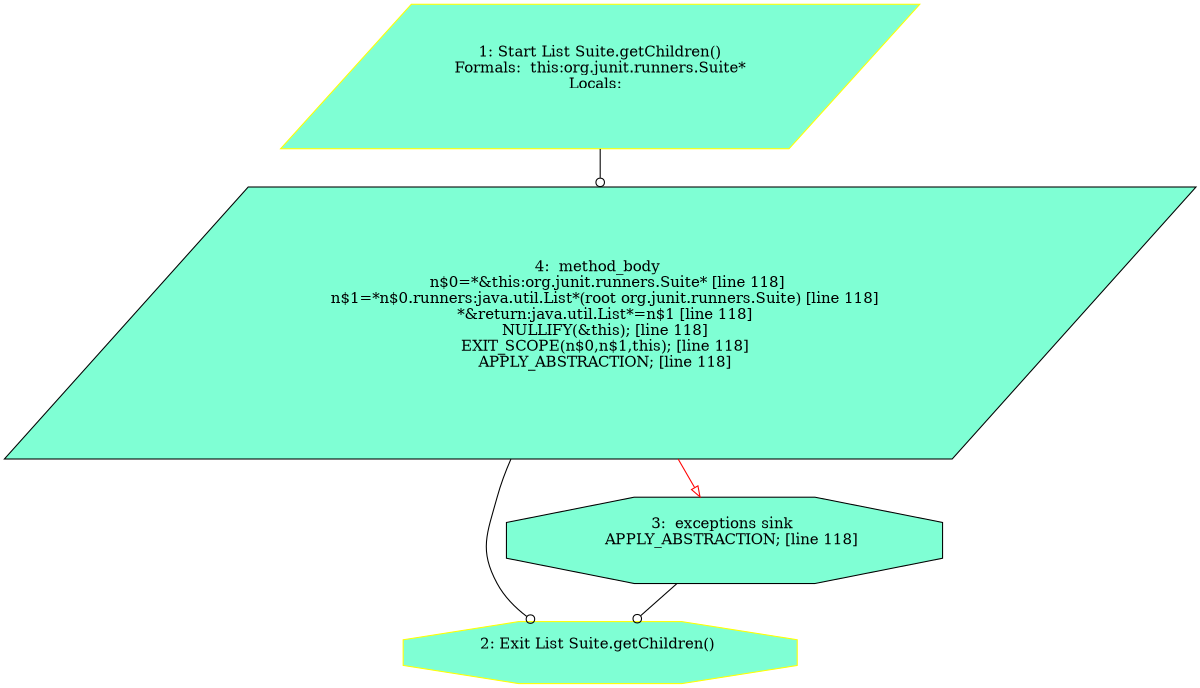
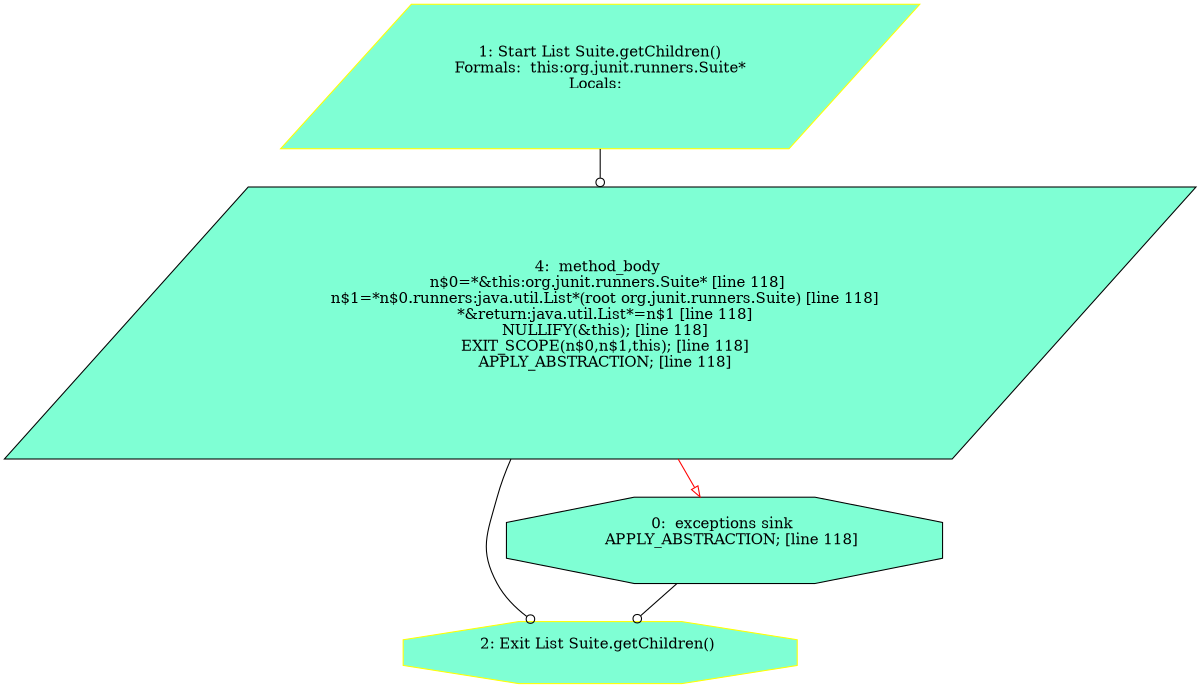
(724, 540) -> (724, 540)
